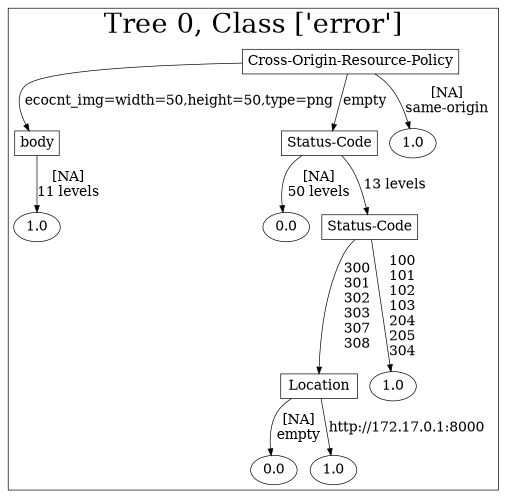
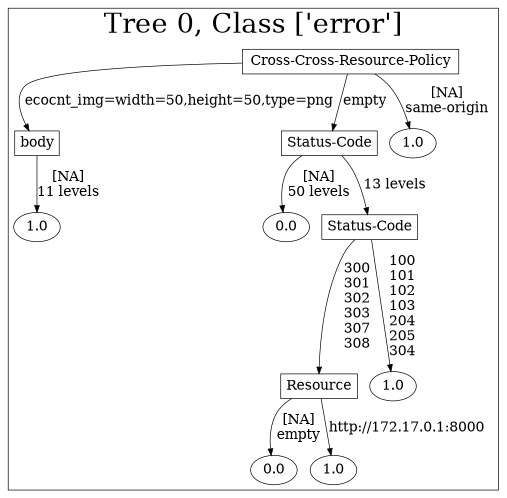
(351, 62) -> (351, 62)
(319, 386) -> (319, 386)
